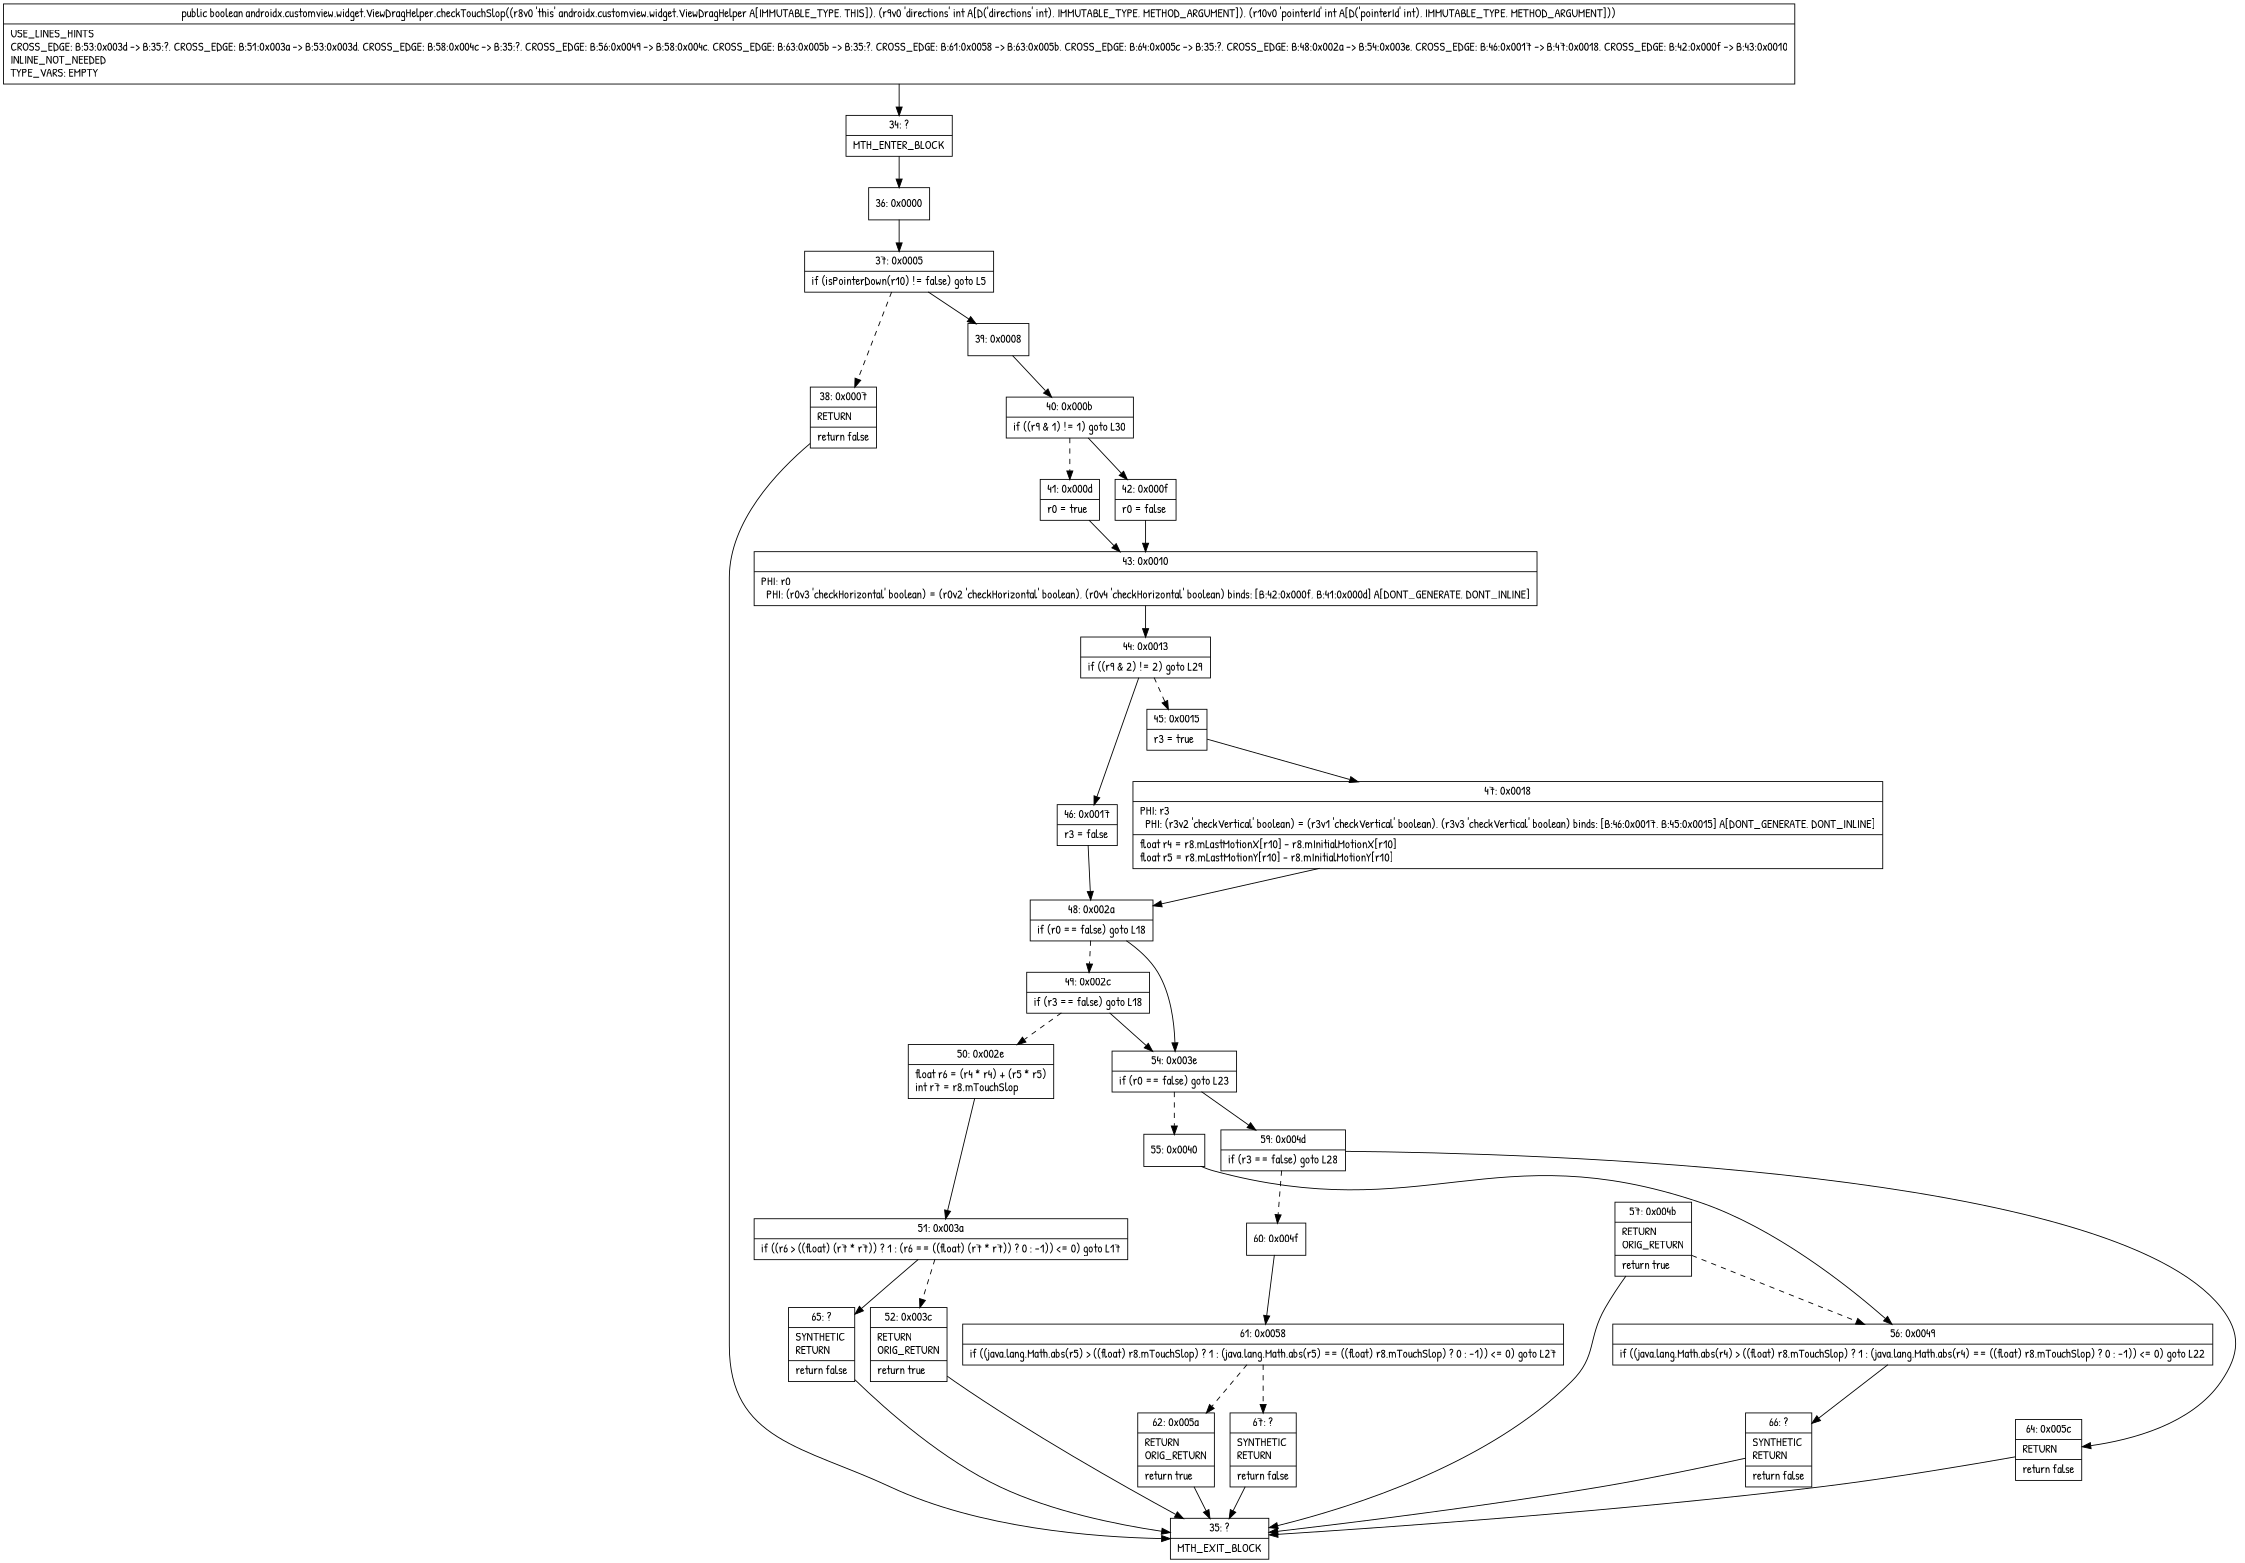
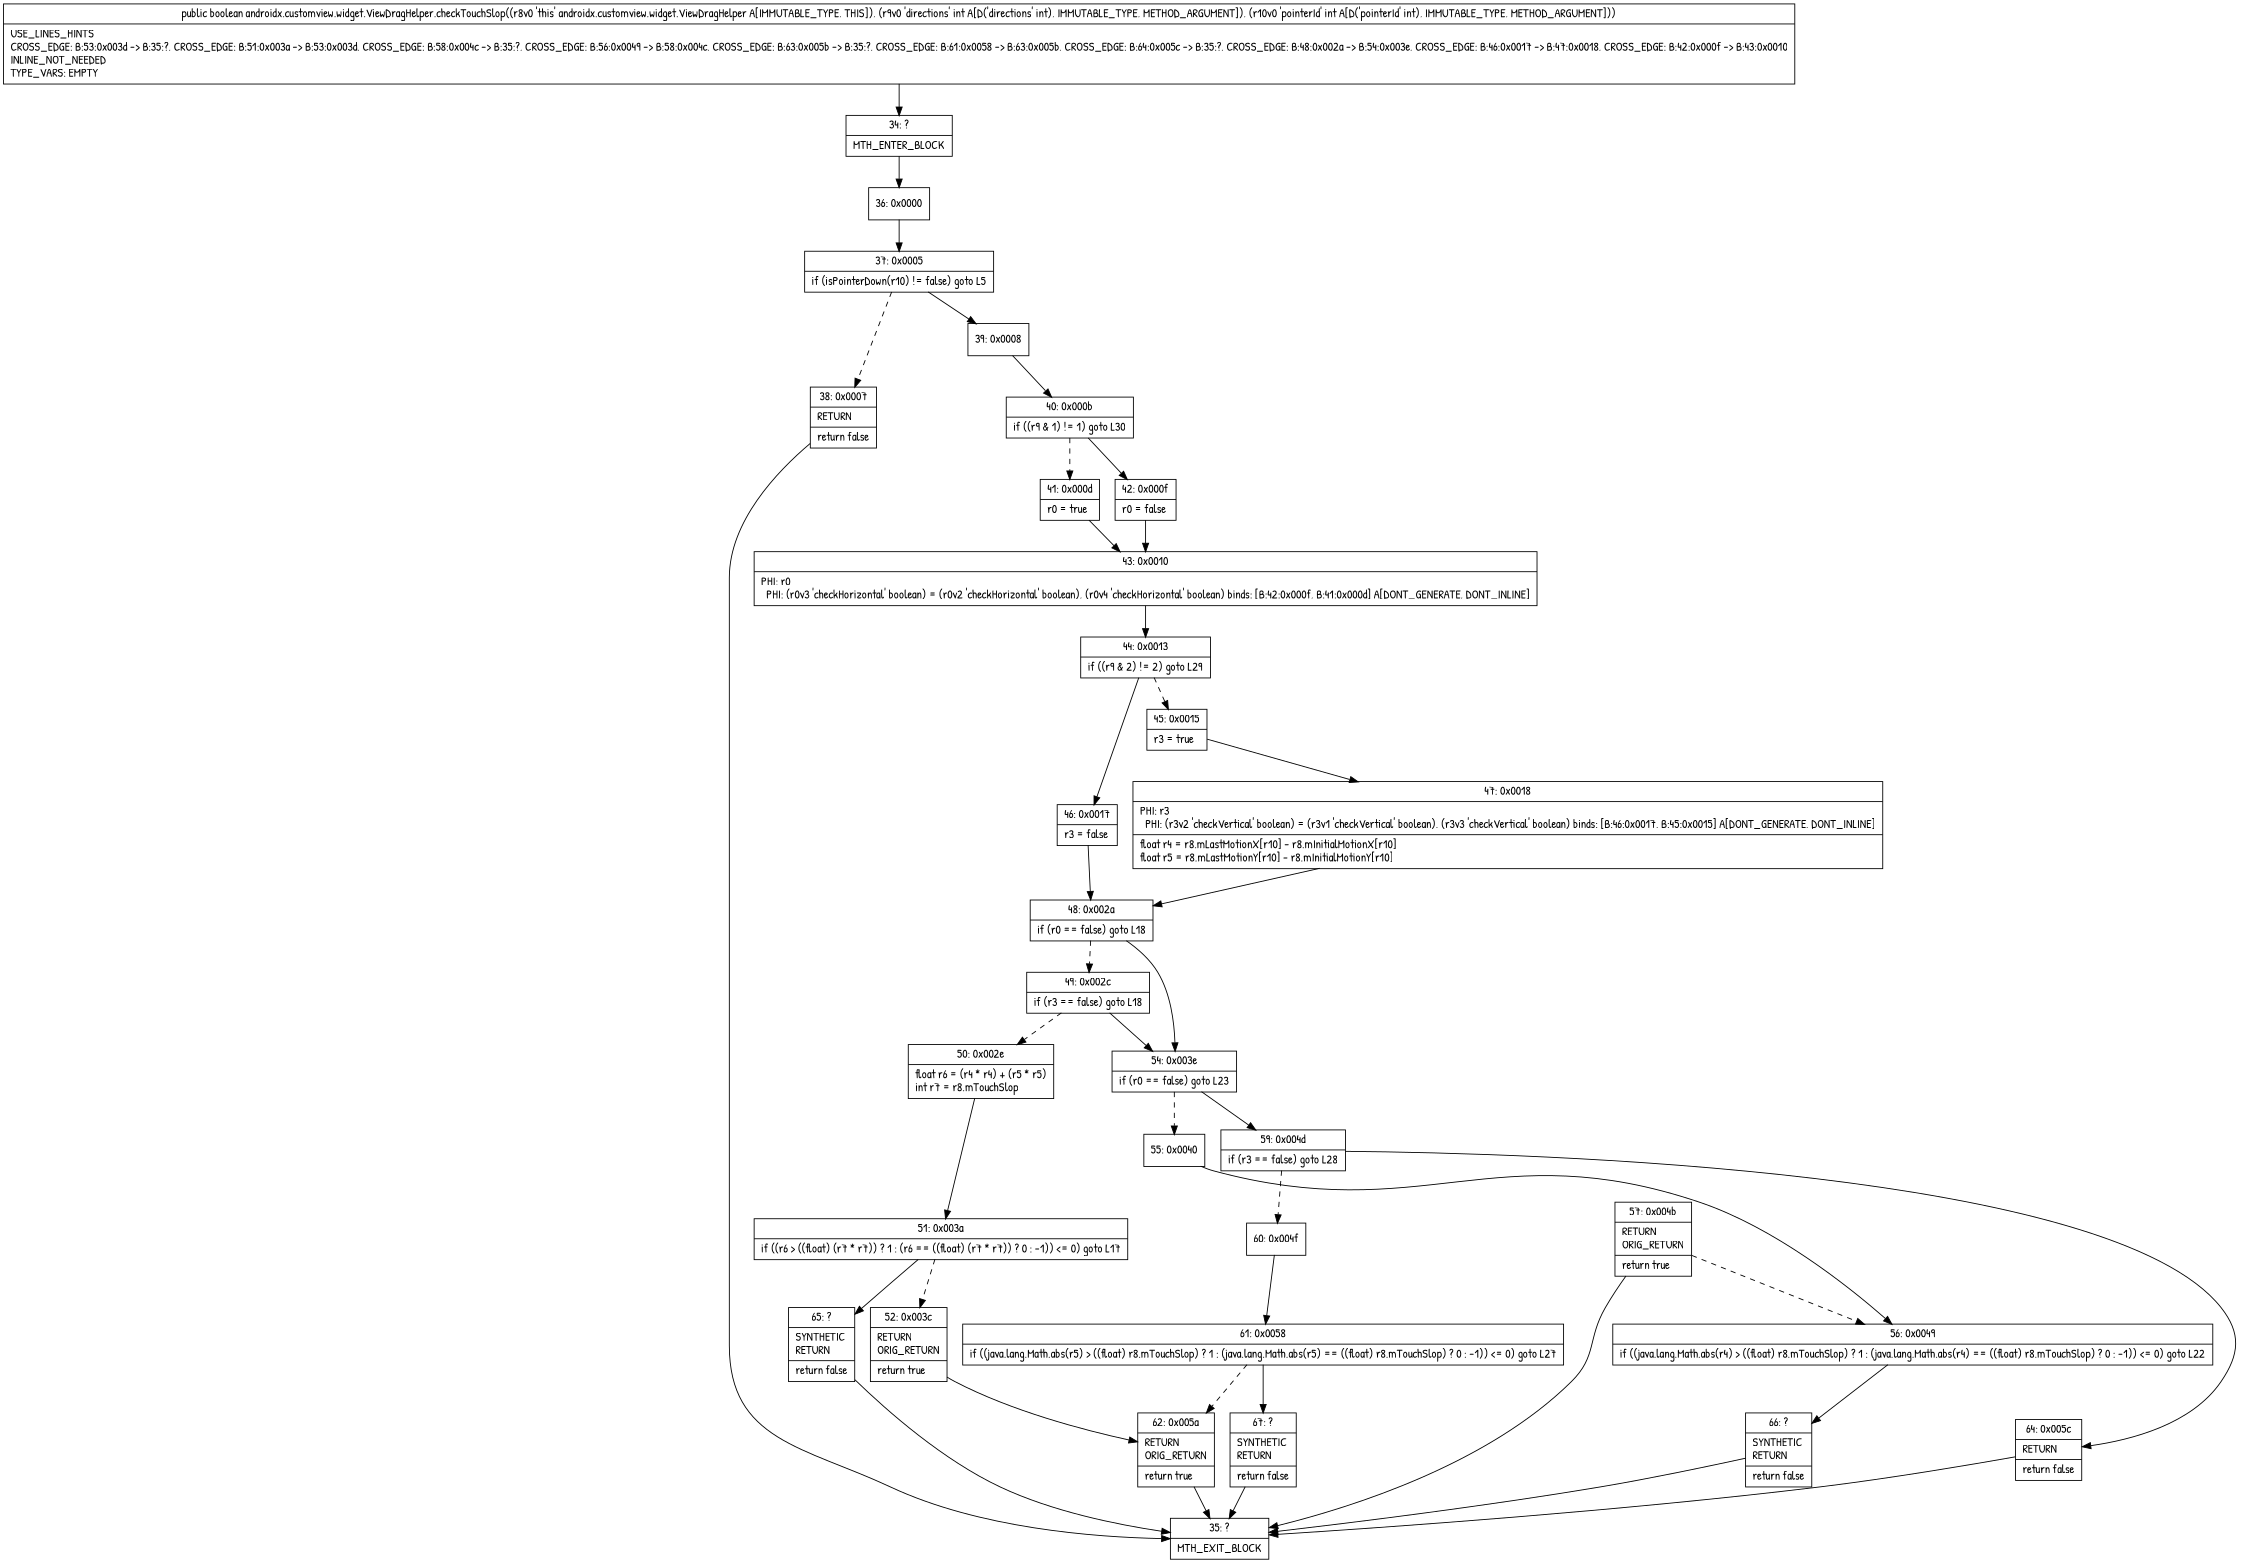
(1263, 1384) -> (1263, 1384)
(1060, 1448) -> (1036, 1415)
